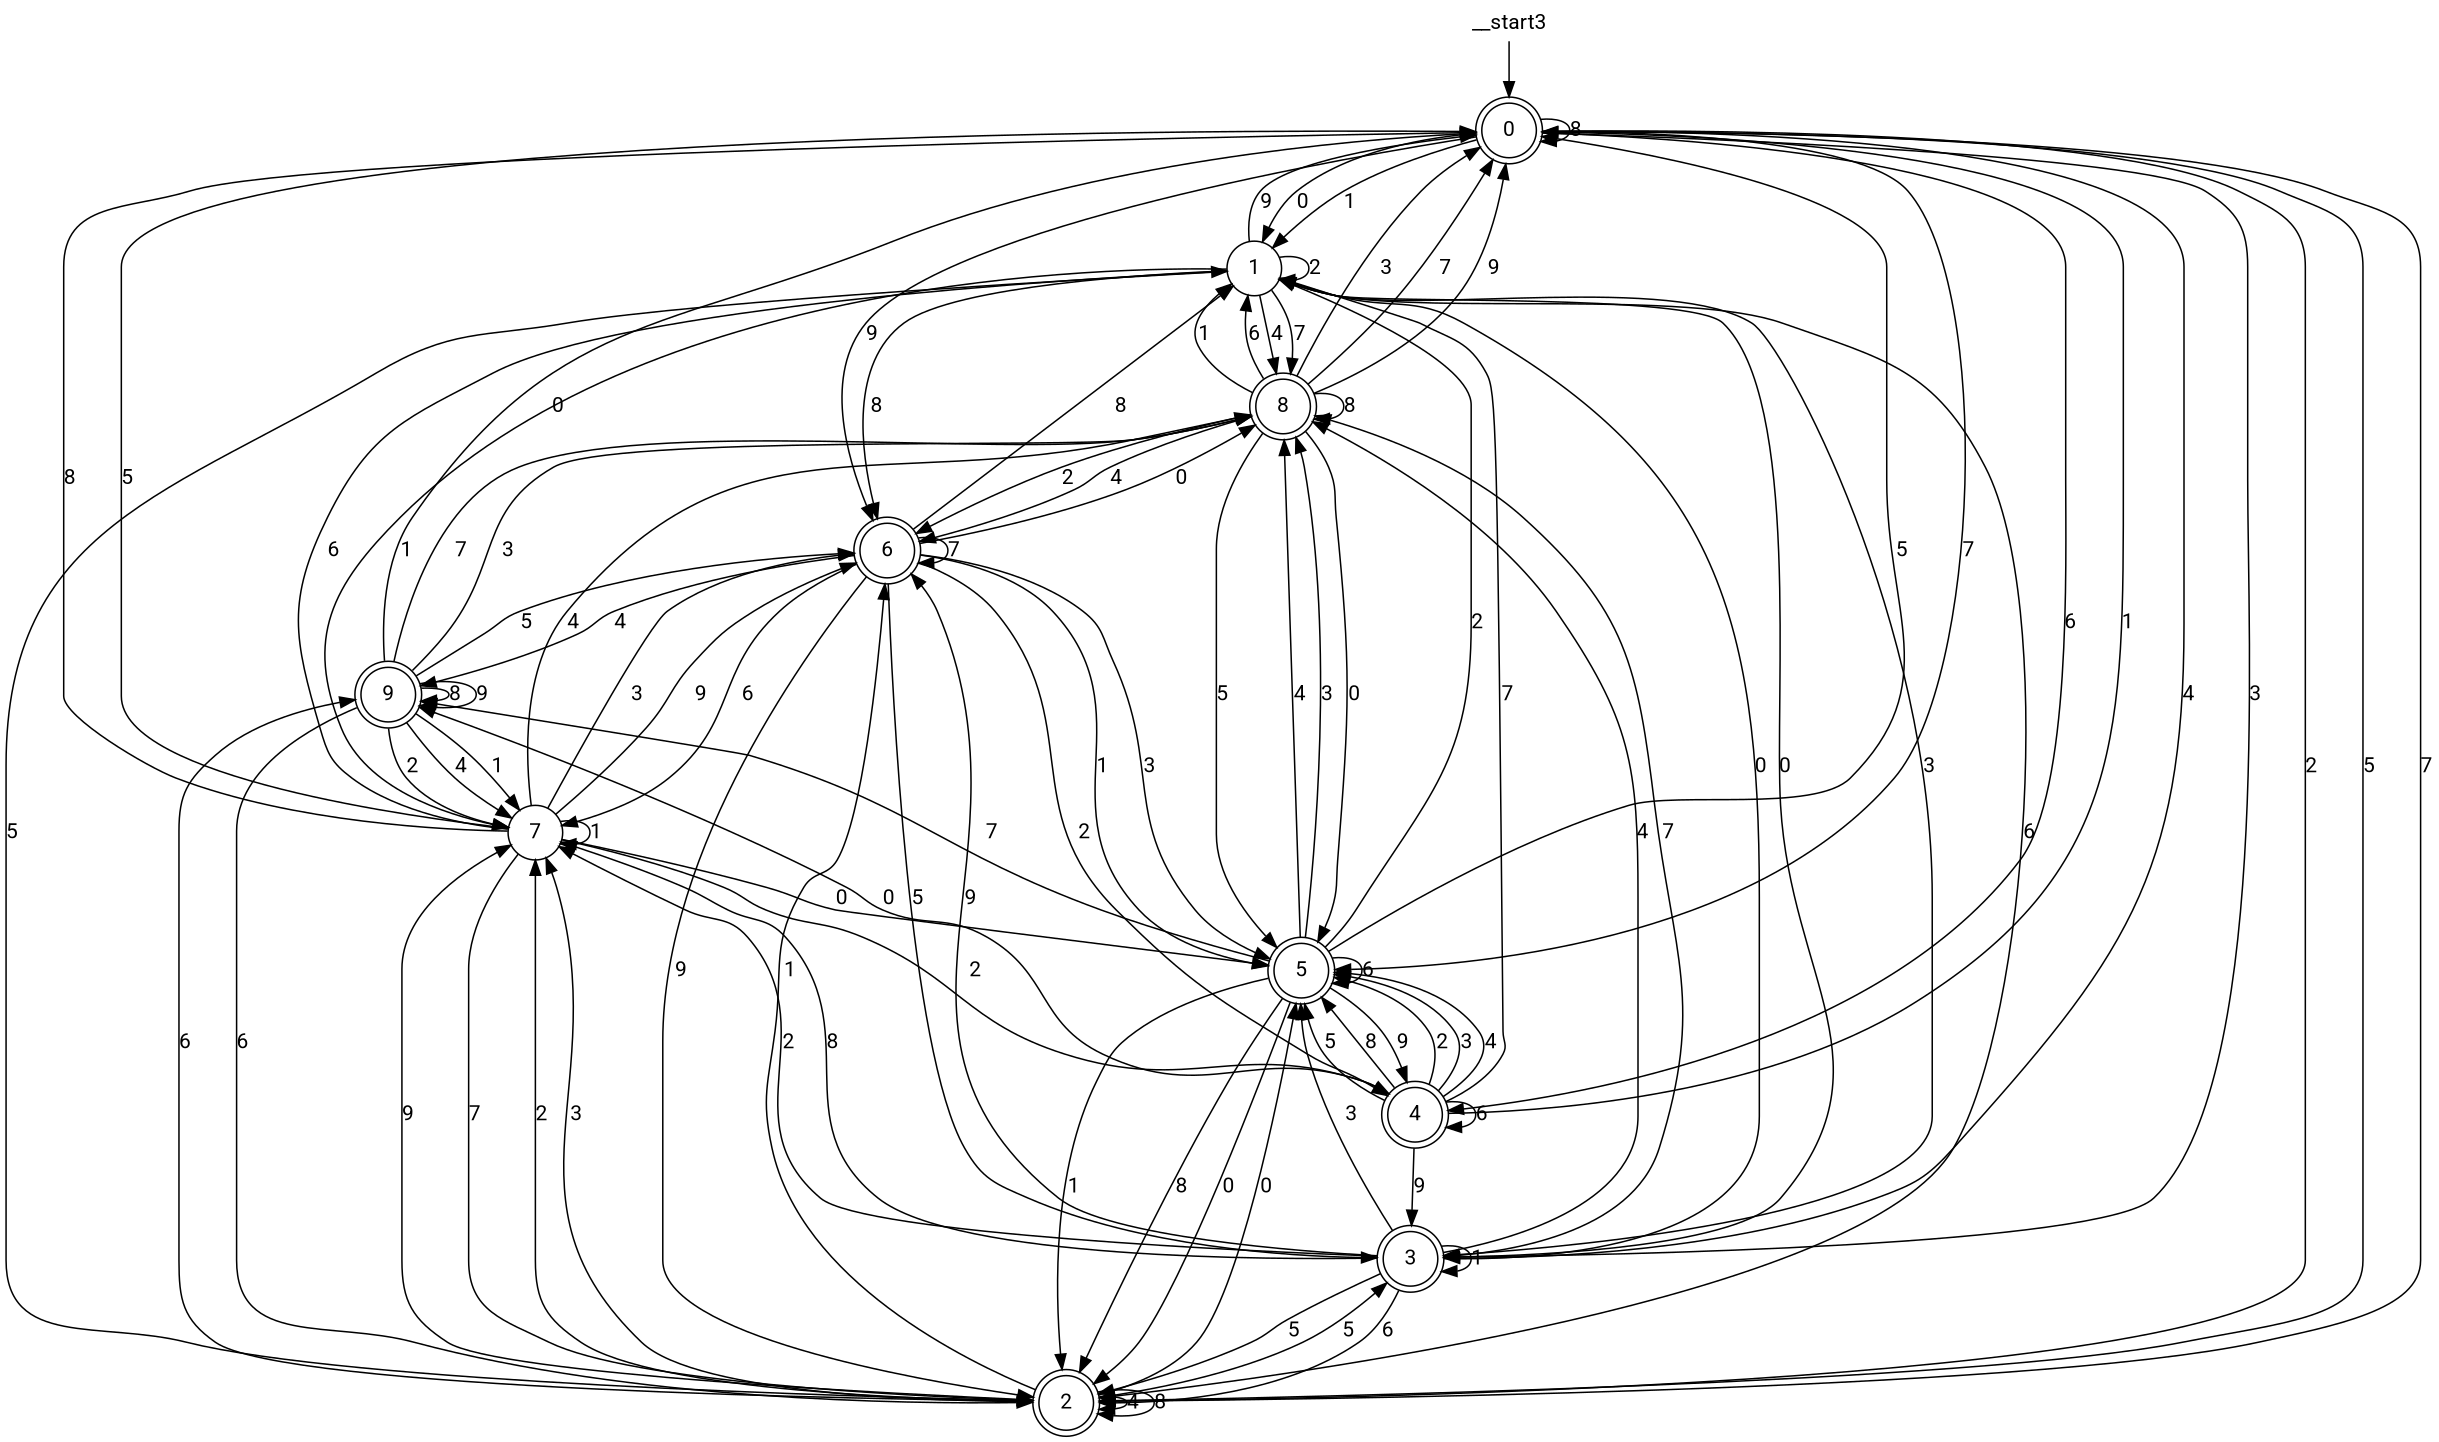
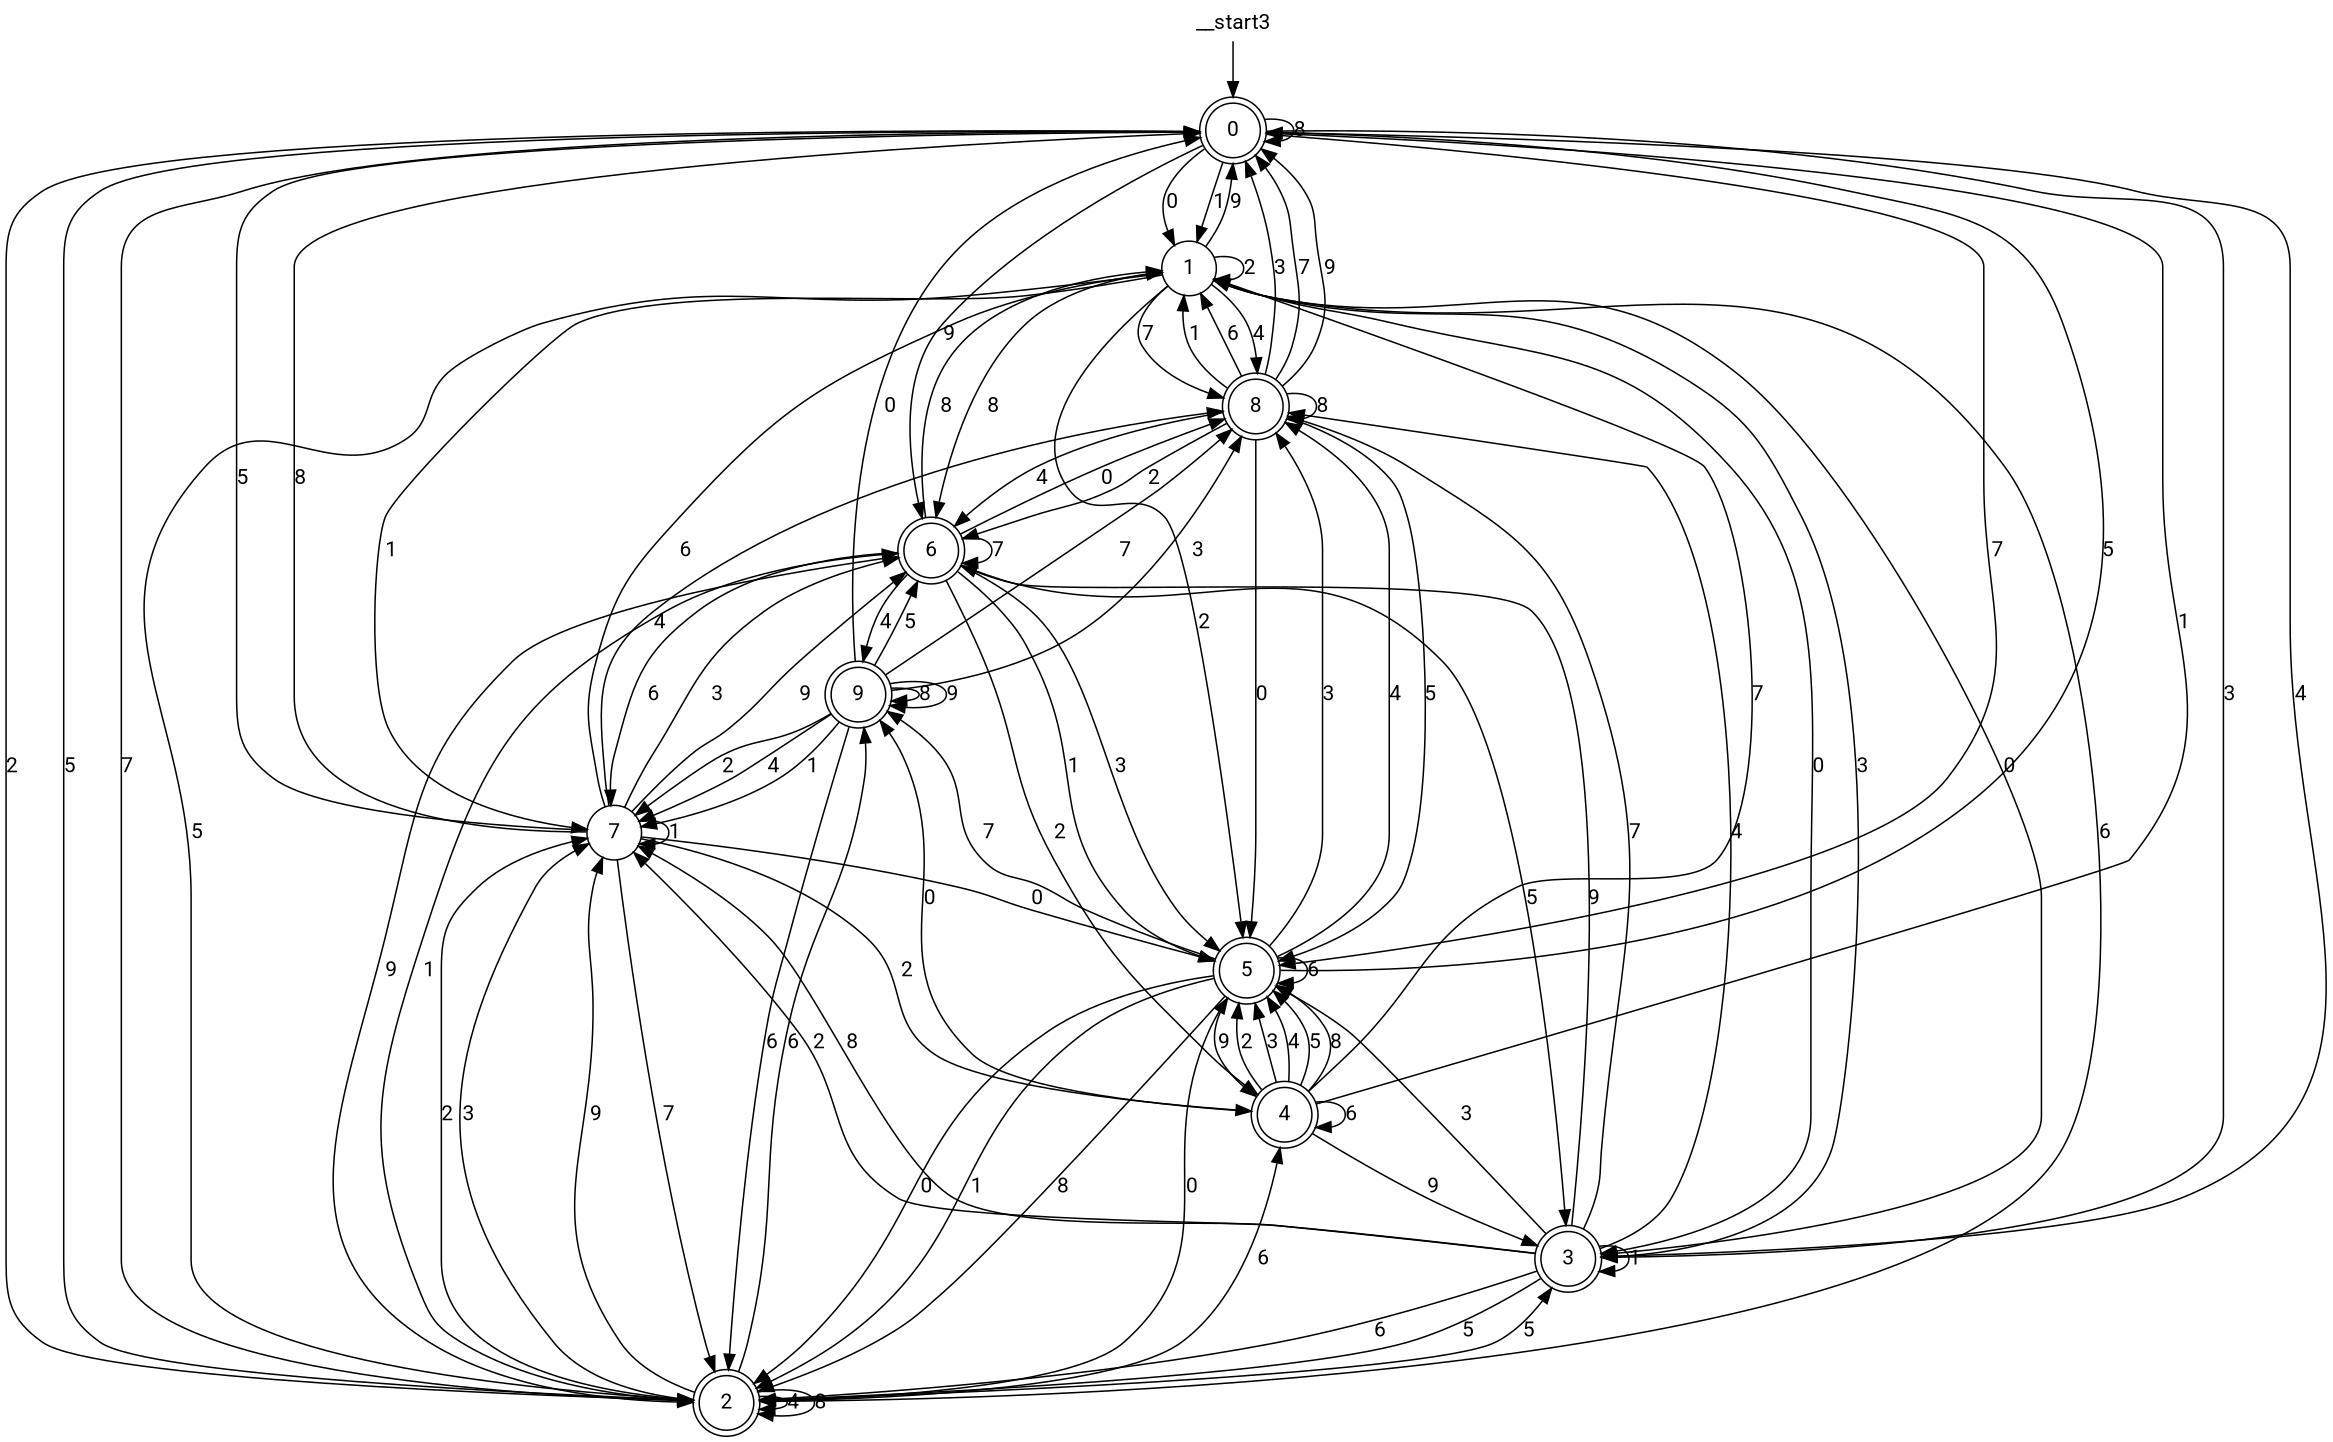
(1471, 586) -> (1170, 527)
(2065, 599) -> (1168, 1349)
